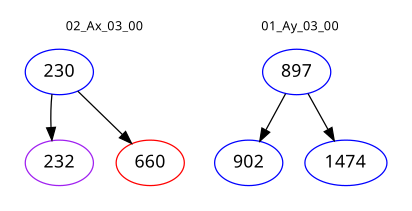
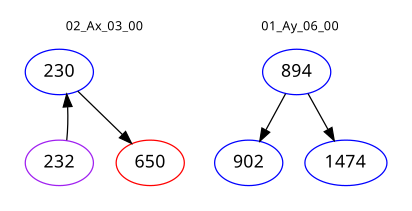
(300, 27) -> (300, 27)
(297, 72) -> (297, 72)
(51, 111) -> (68, 124)
(150, 163) -> (150, 163)
